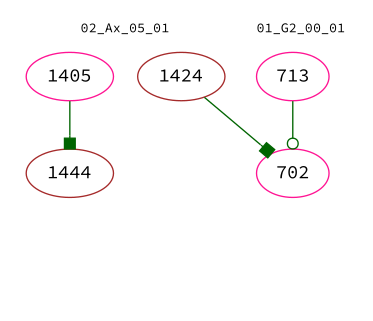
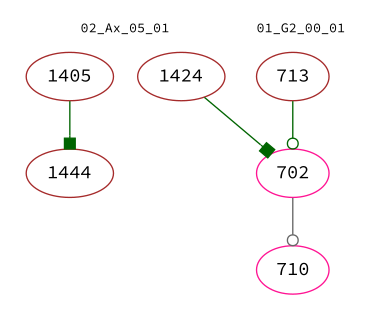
(70, 77) -> (70, 77)
(293, 77) -> (293, 77)
none -> (293, 270)
